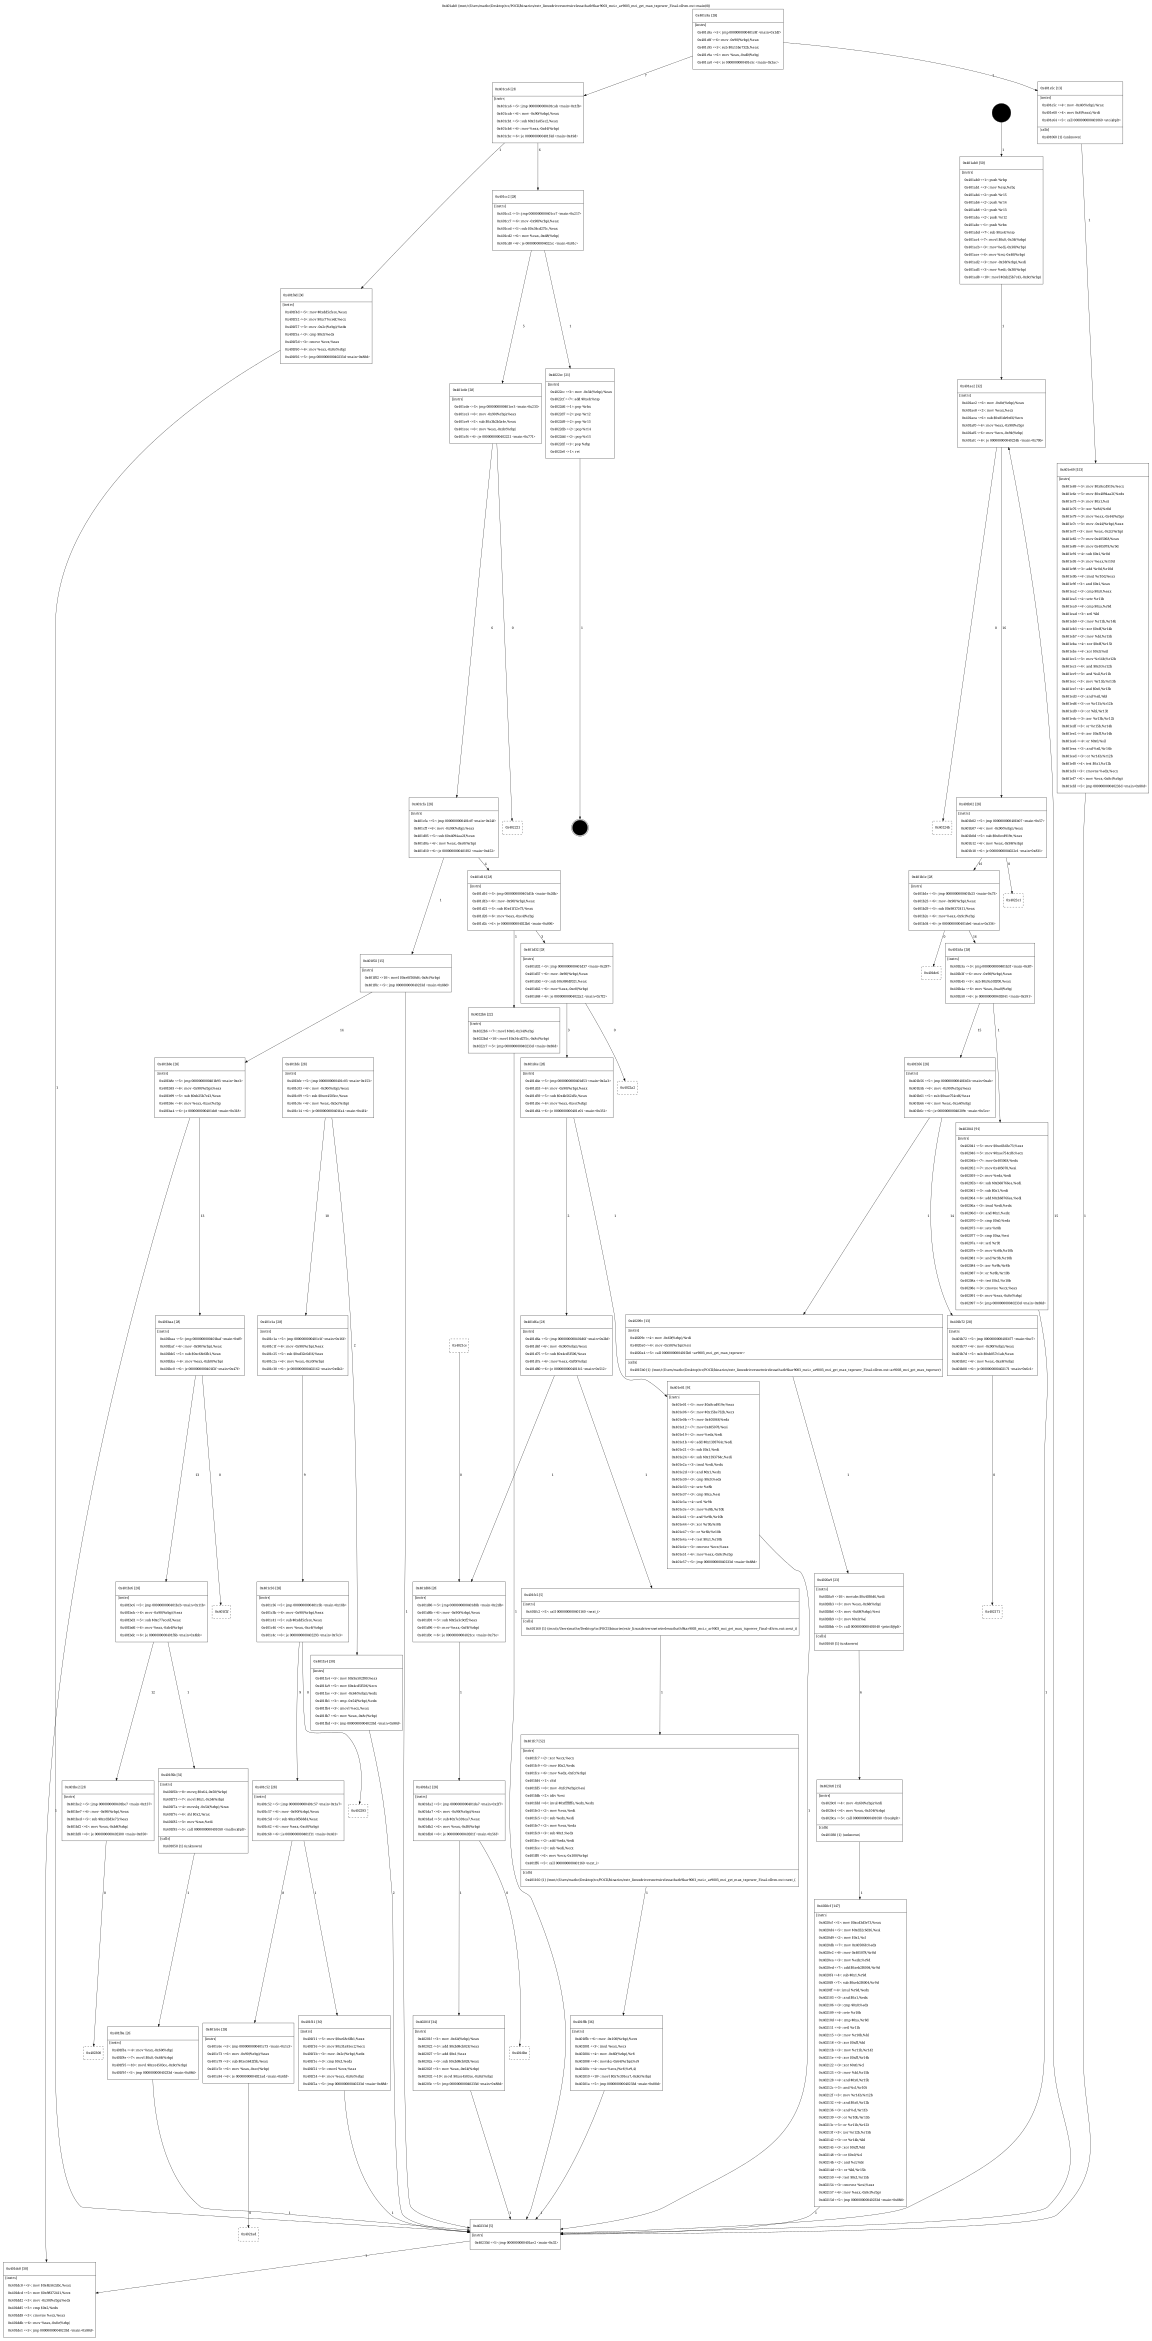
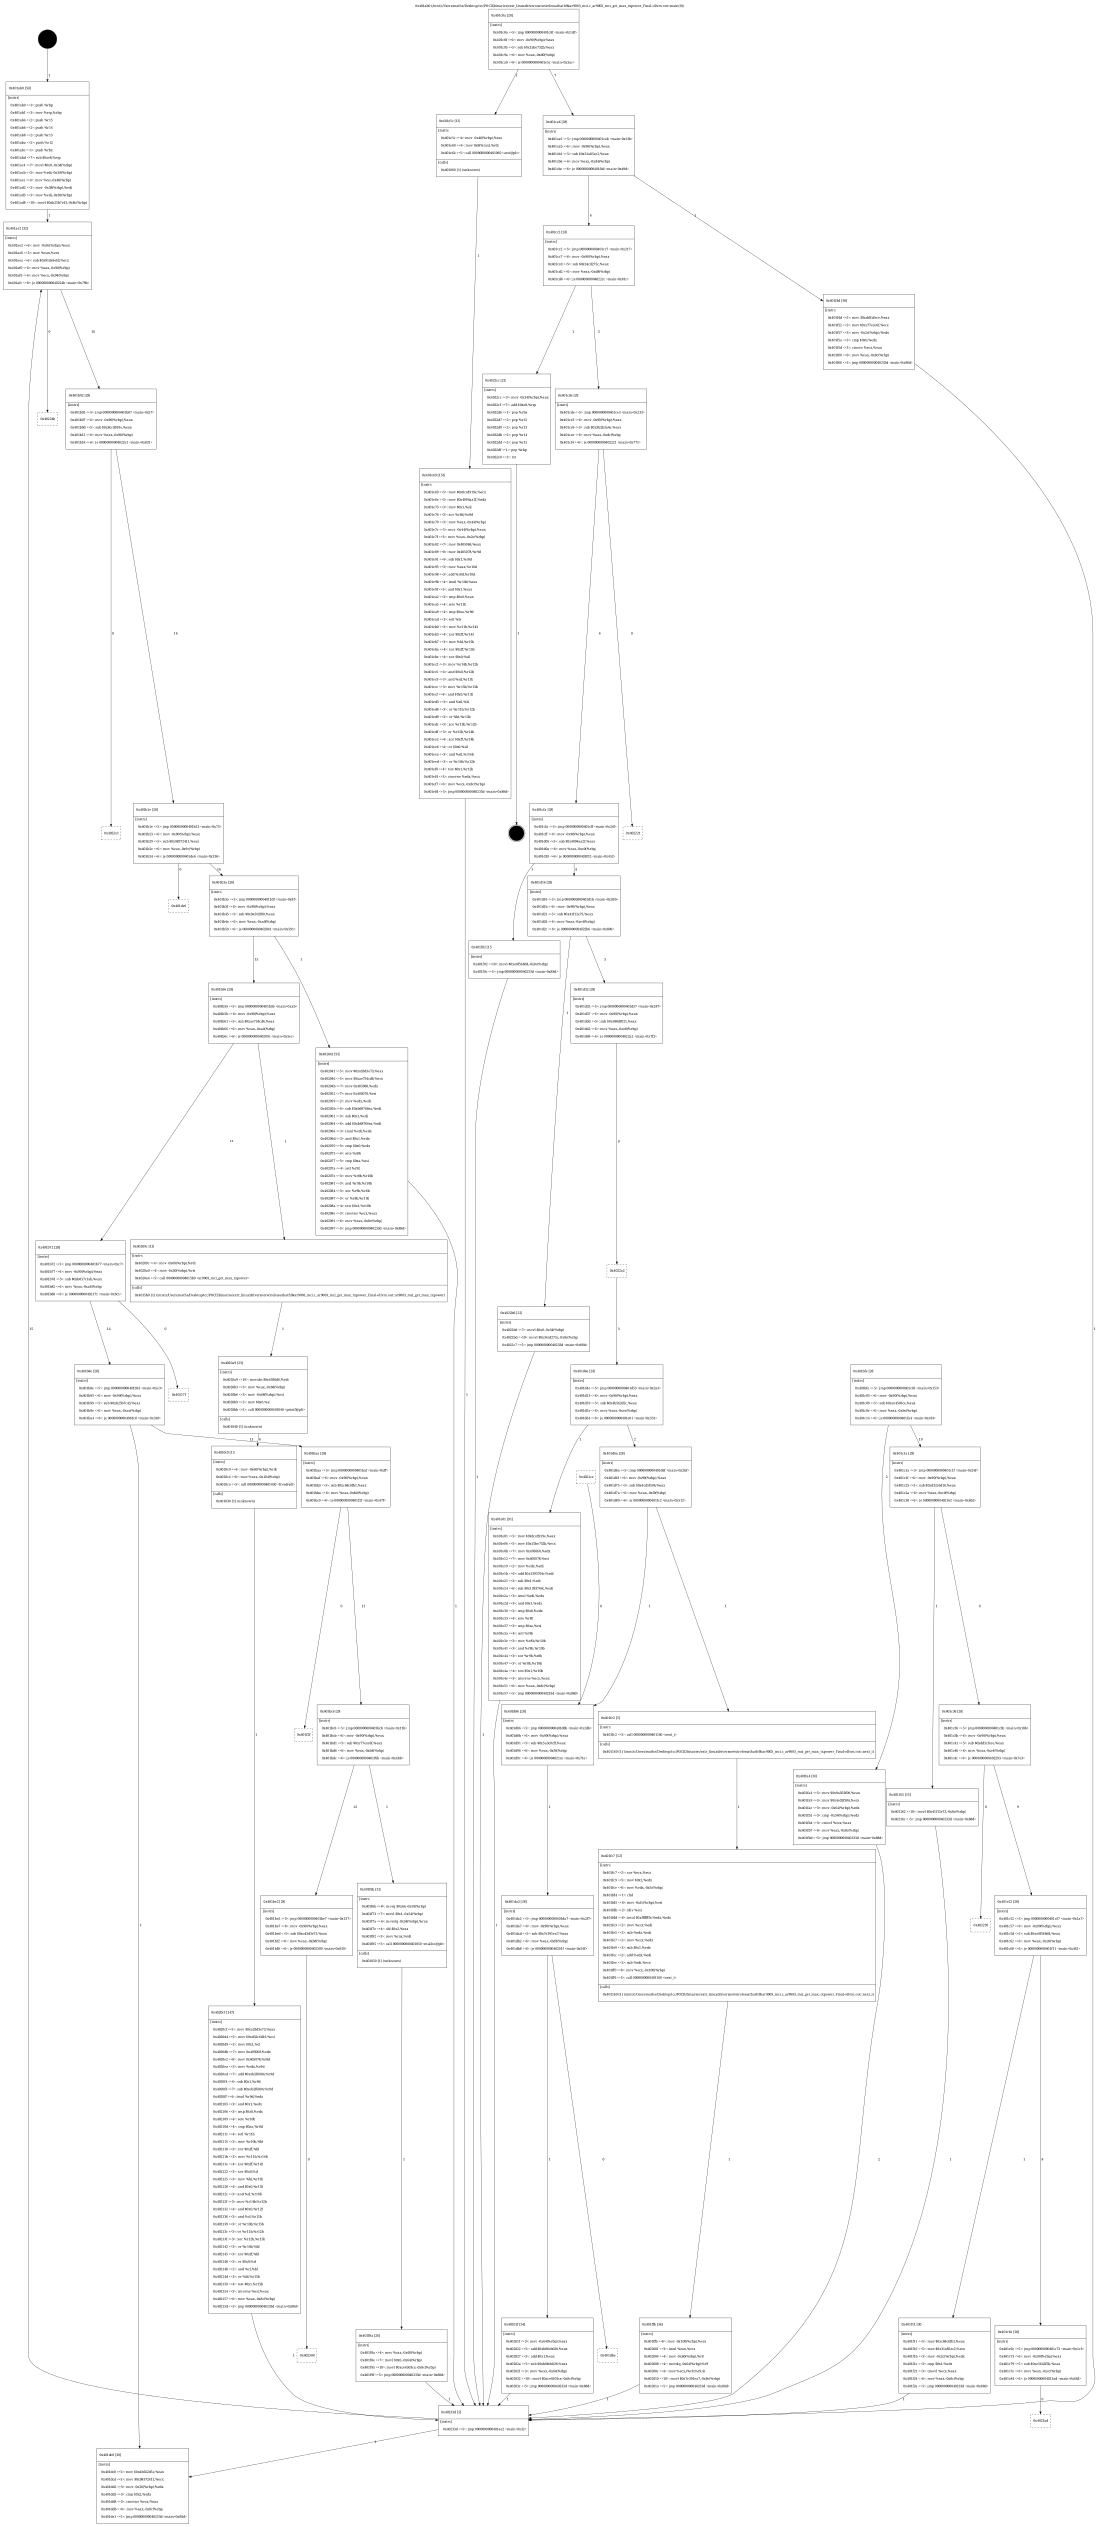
(310, 1027) -> (100, 1332)
(567, 1029) -> (617, 1320)
none -> (932, 1807)
